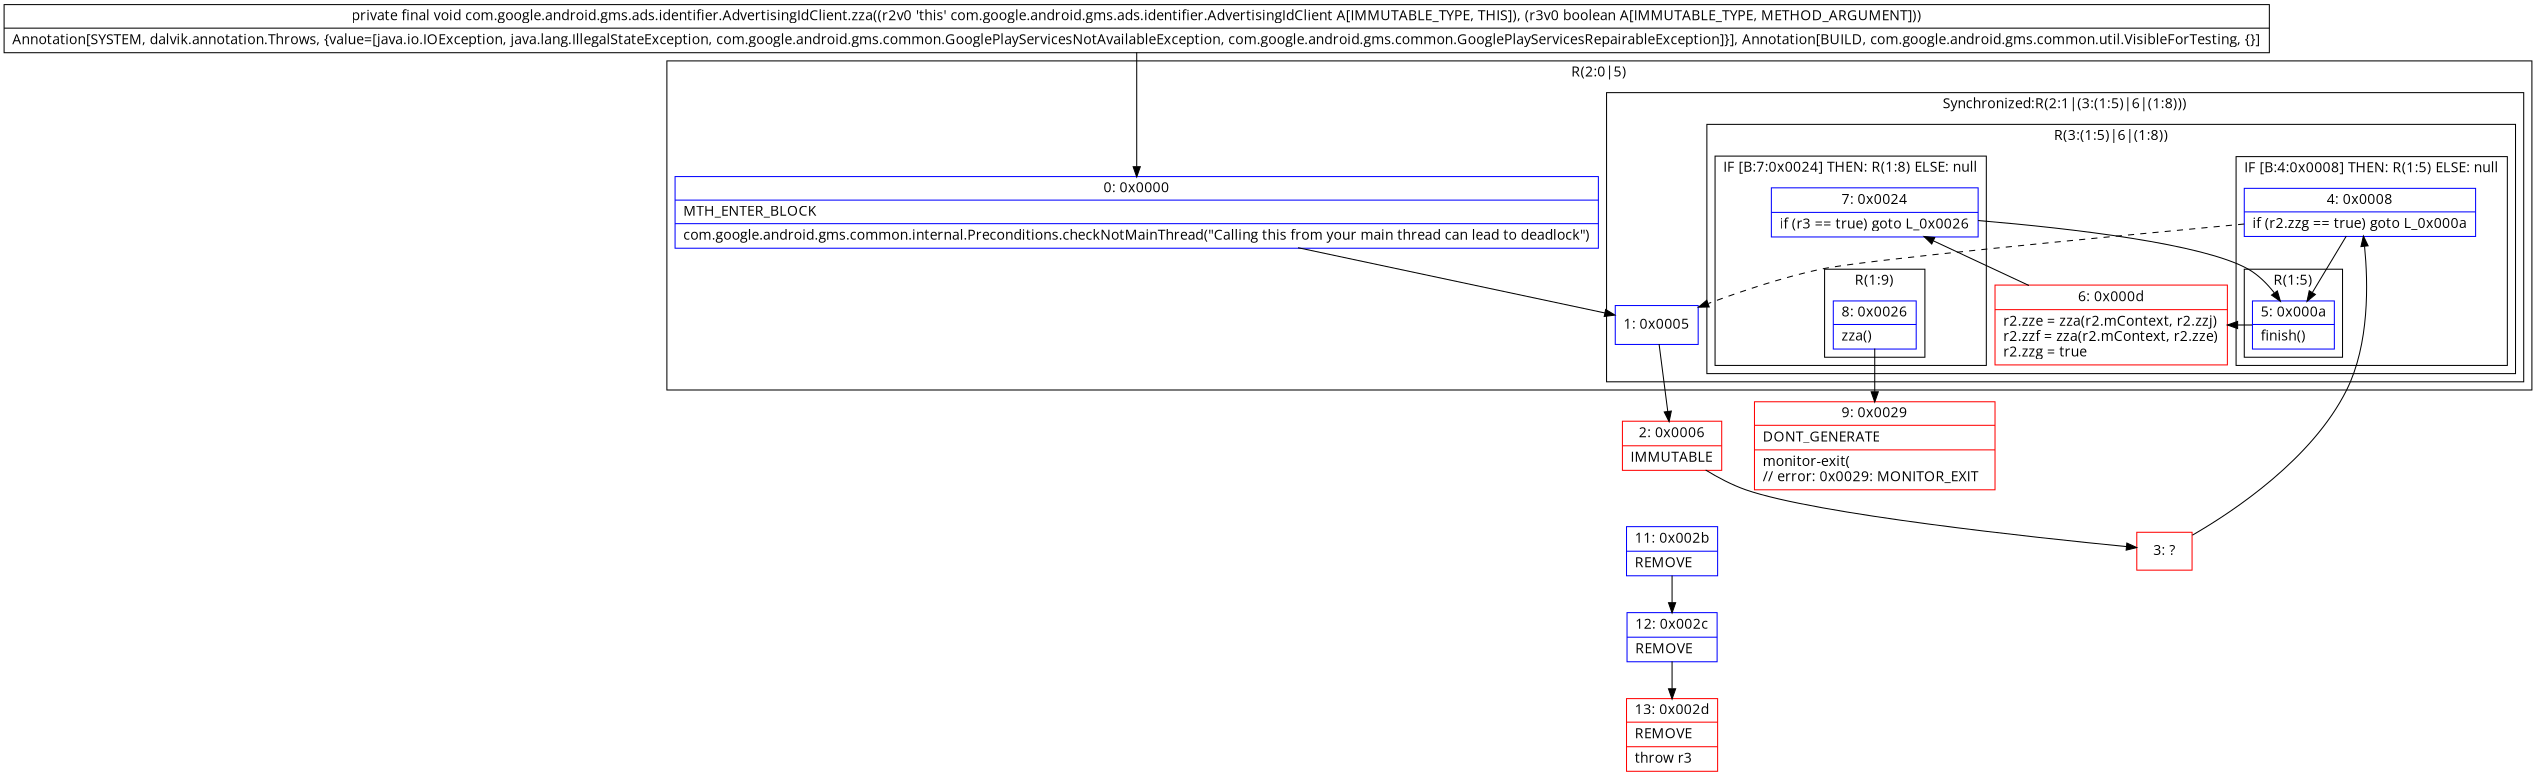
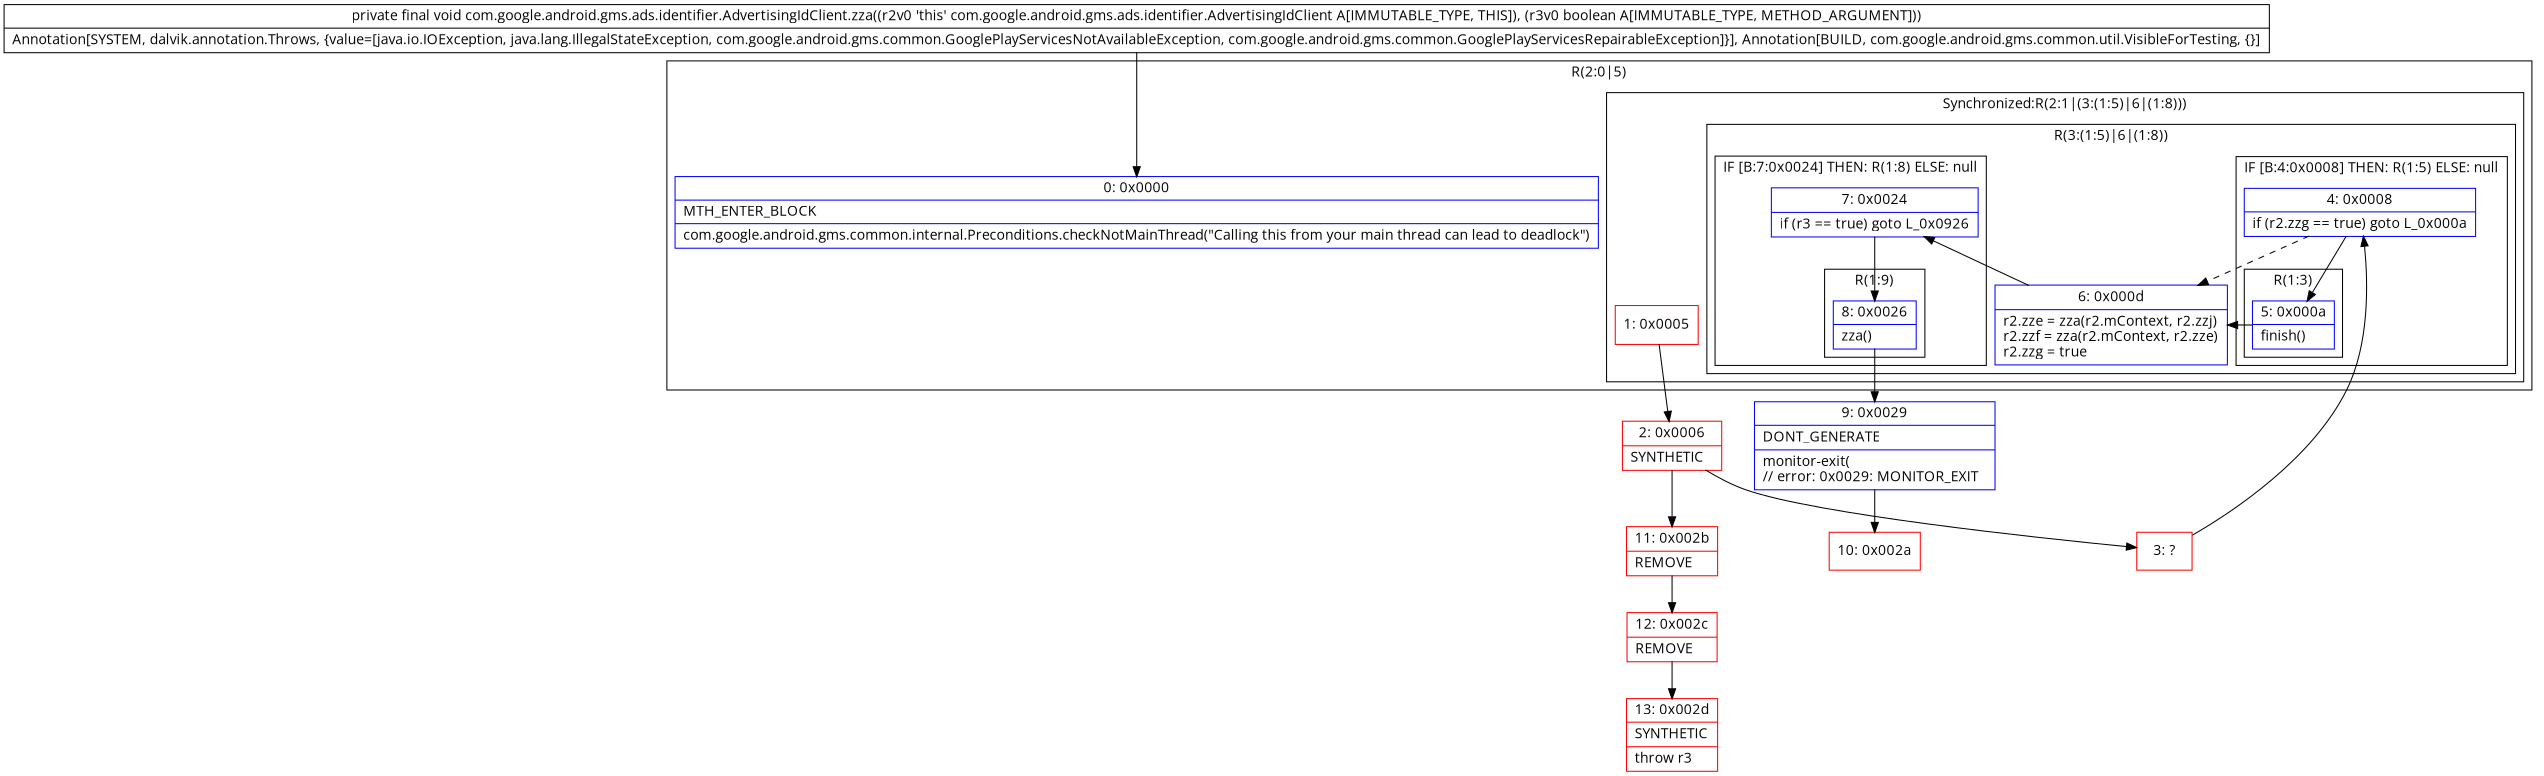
(1875, 224) -> (1875, 224)
(2148, 241) -> (1875, 262)
(1974, 250) -> (2258, 259)
(1451, 280) -> none
(2293, 281) -> (2293, 281)
(1657, 325) -> (1657, 325)
(2111, 325) -> (2111, 325)
(1875, 446) -> (1875, 446)
(1672, 458) -> (1667, 458)
none -> (1672, 493)
(1672, 551) -> (1672, 551)
none -> (1875, 551)
(1672, 637) -> (1672, 637)
(1664, 734) -> (1672, 734)
